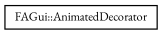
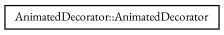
(81, 17) -> (112, 17)
